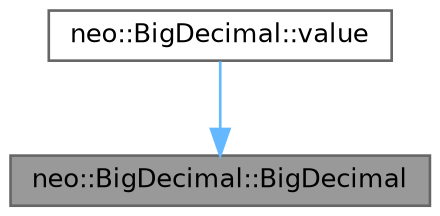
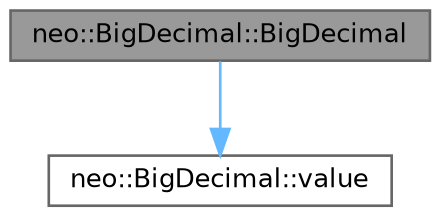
(220, 95) -> (220, 95)
